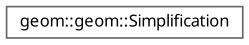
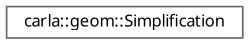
(125, 22) -> (125, 22)
